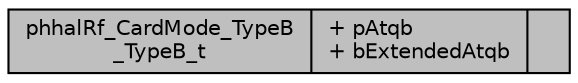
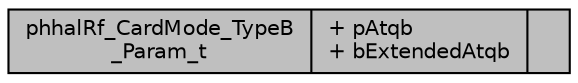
(160, 52) -> (160, 52)
